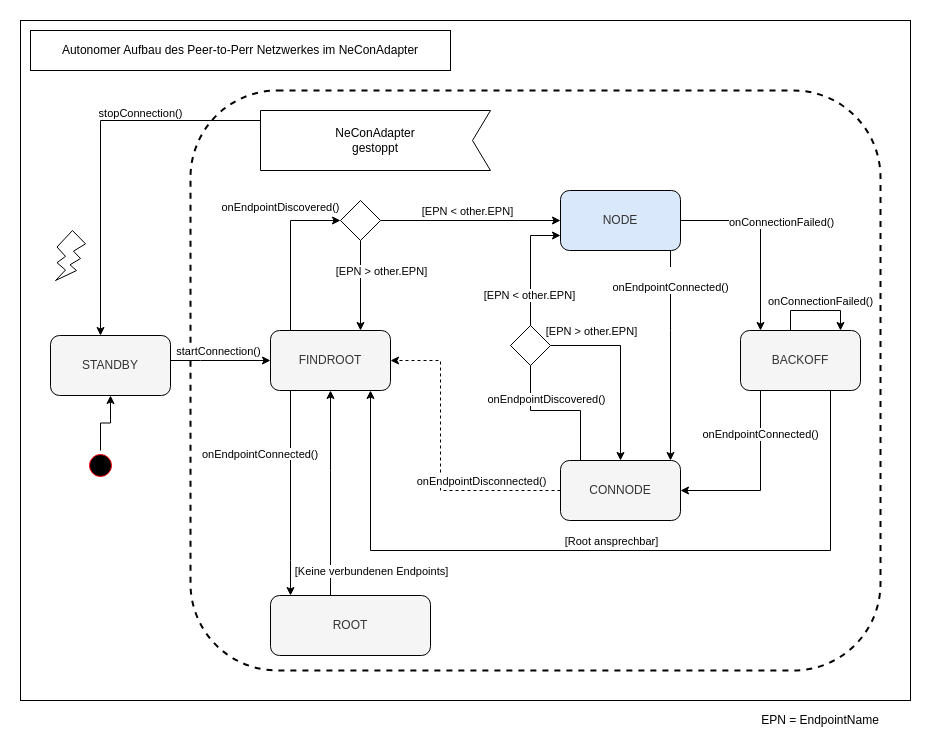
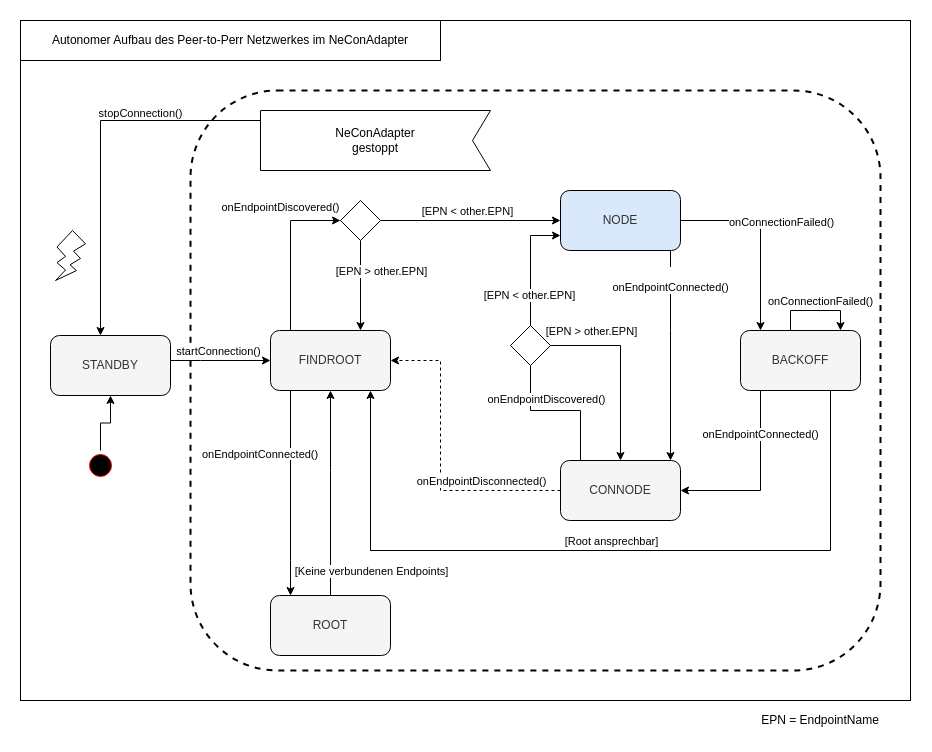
(241, 51) -> (231, 41)
(351, 626) -> (331, 626)
